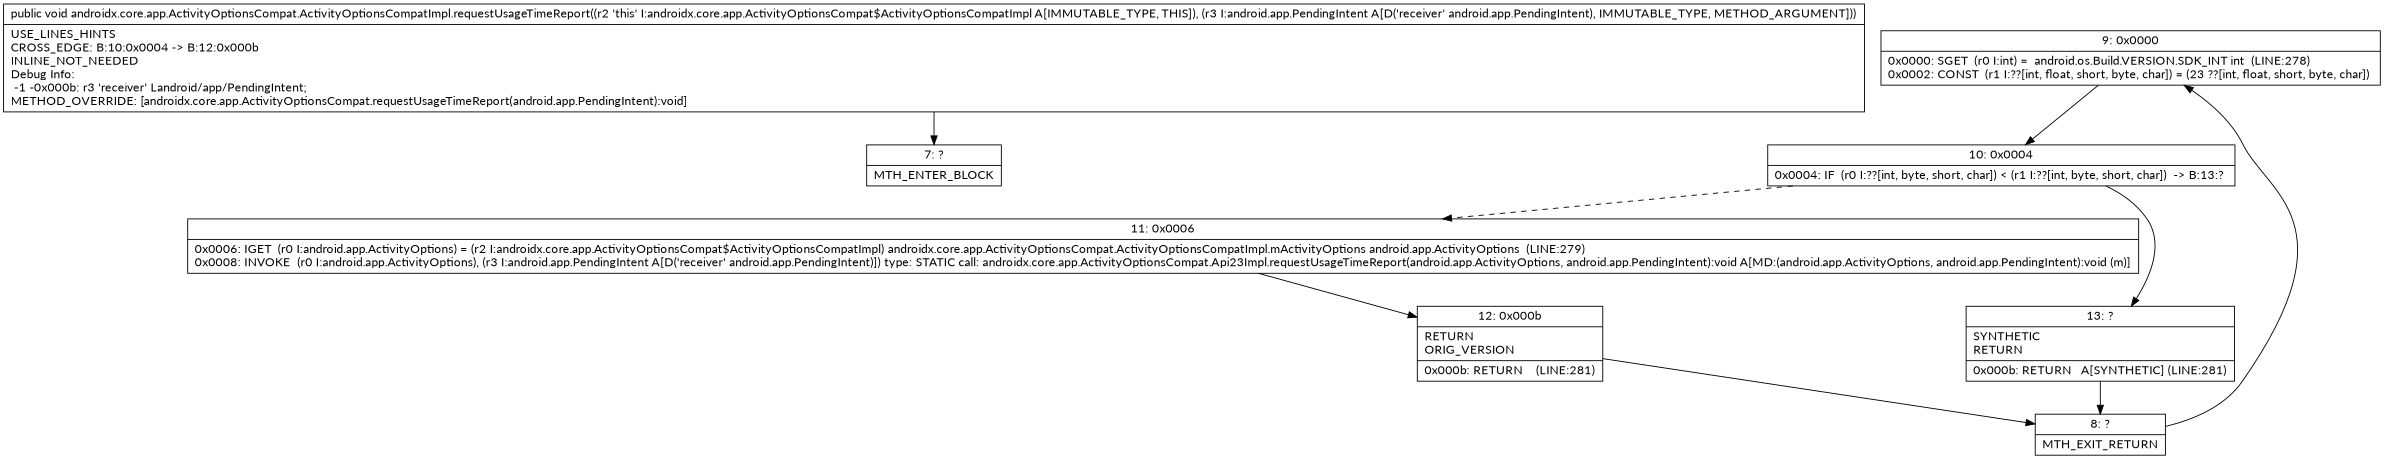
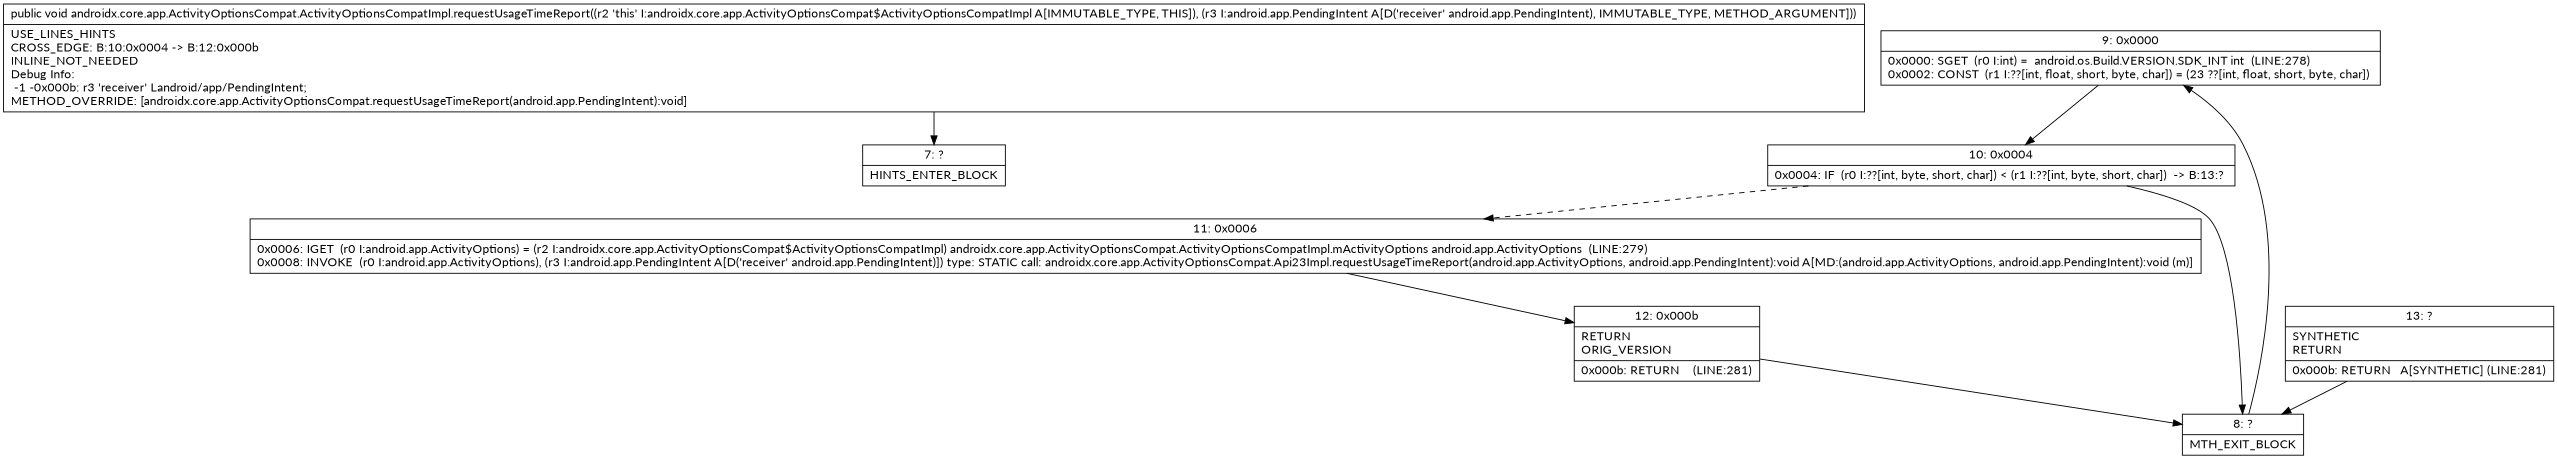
(934, 175) -> (934, 175)
(2153, 233) -> (2228, 265)
(2100, 444) -> (2243, 444)
